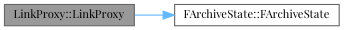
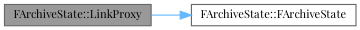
(69, 15) -> (78, 15)
